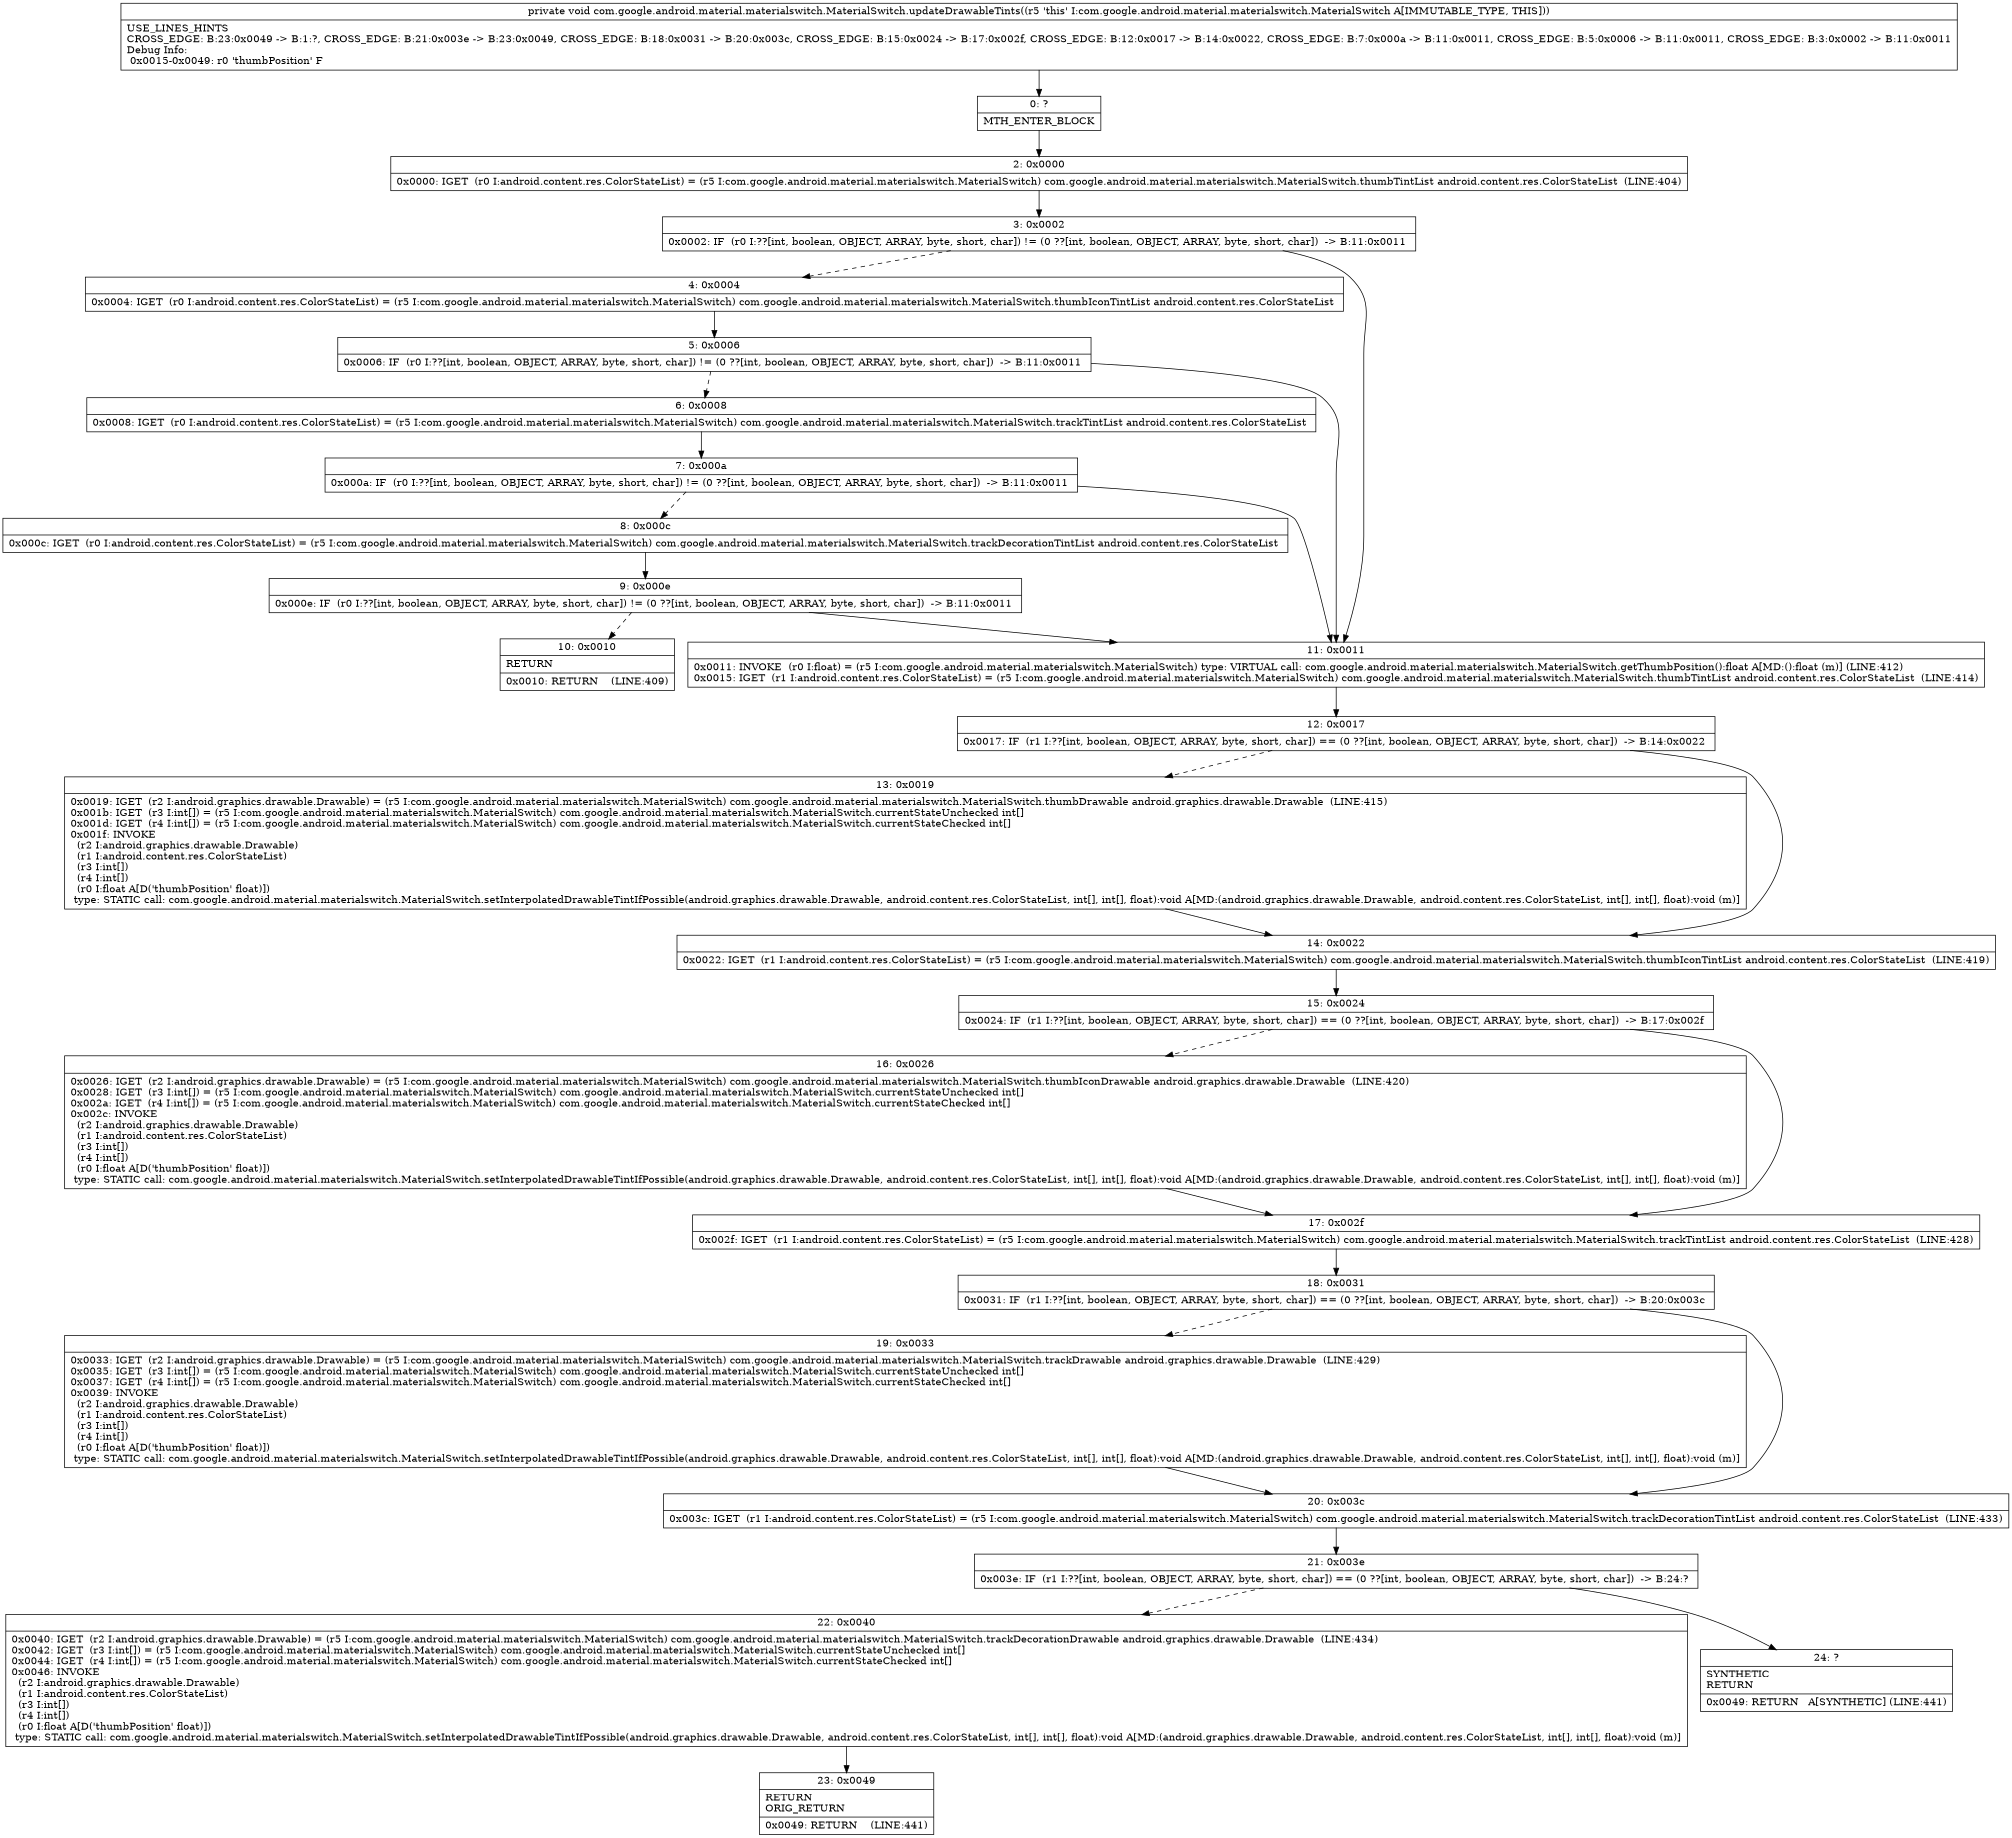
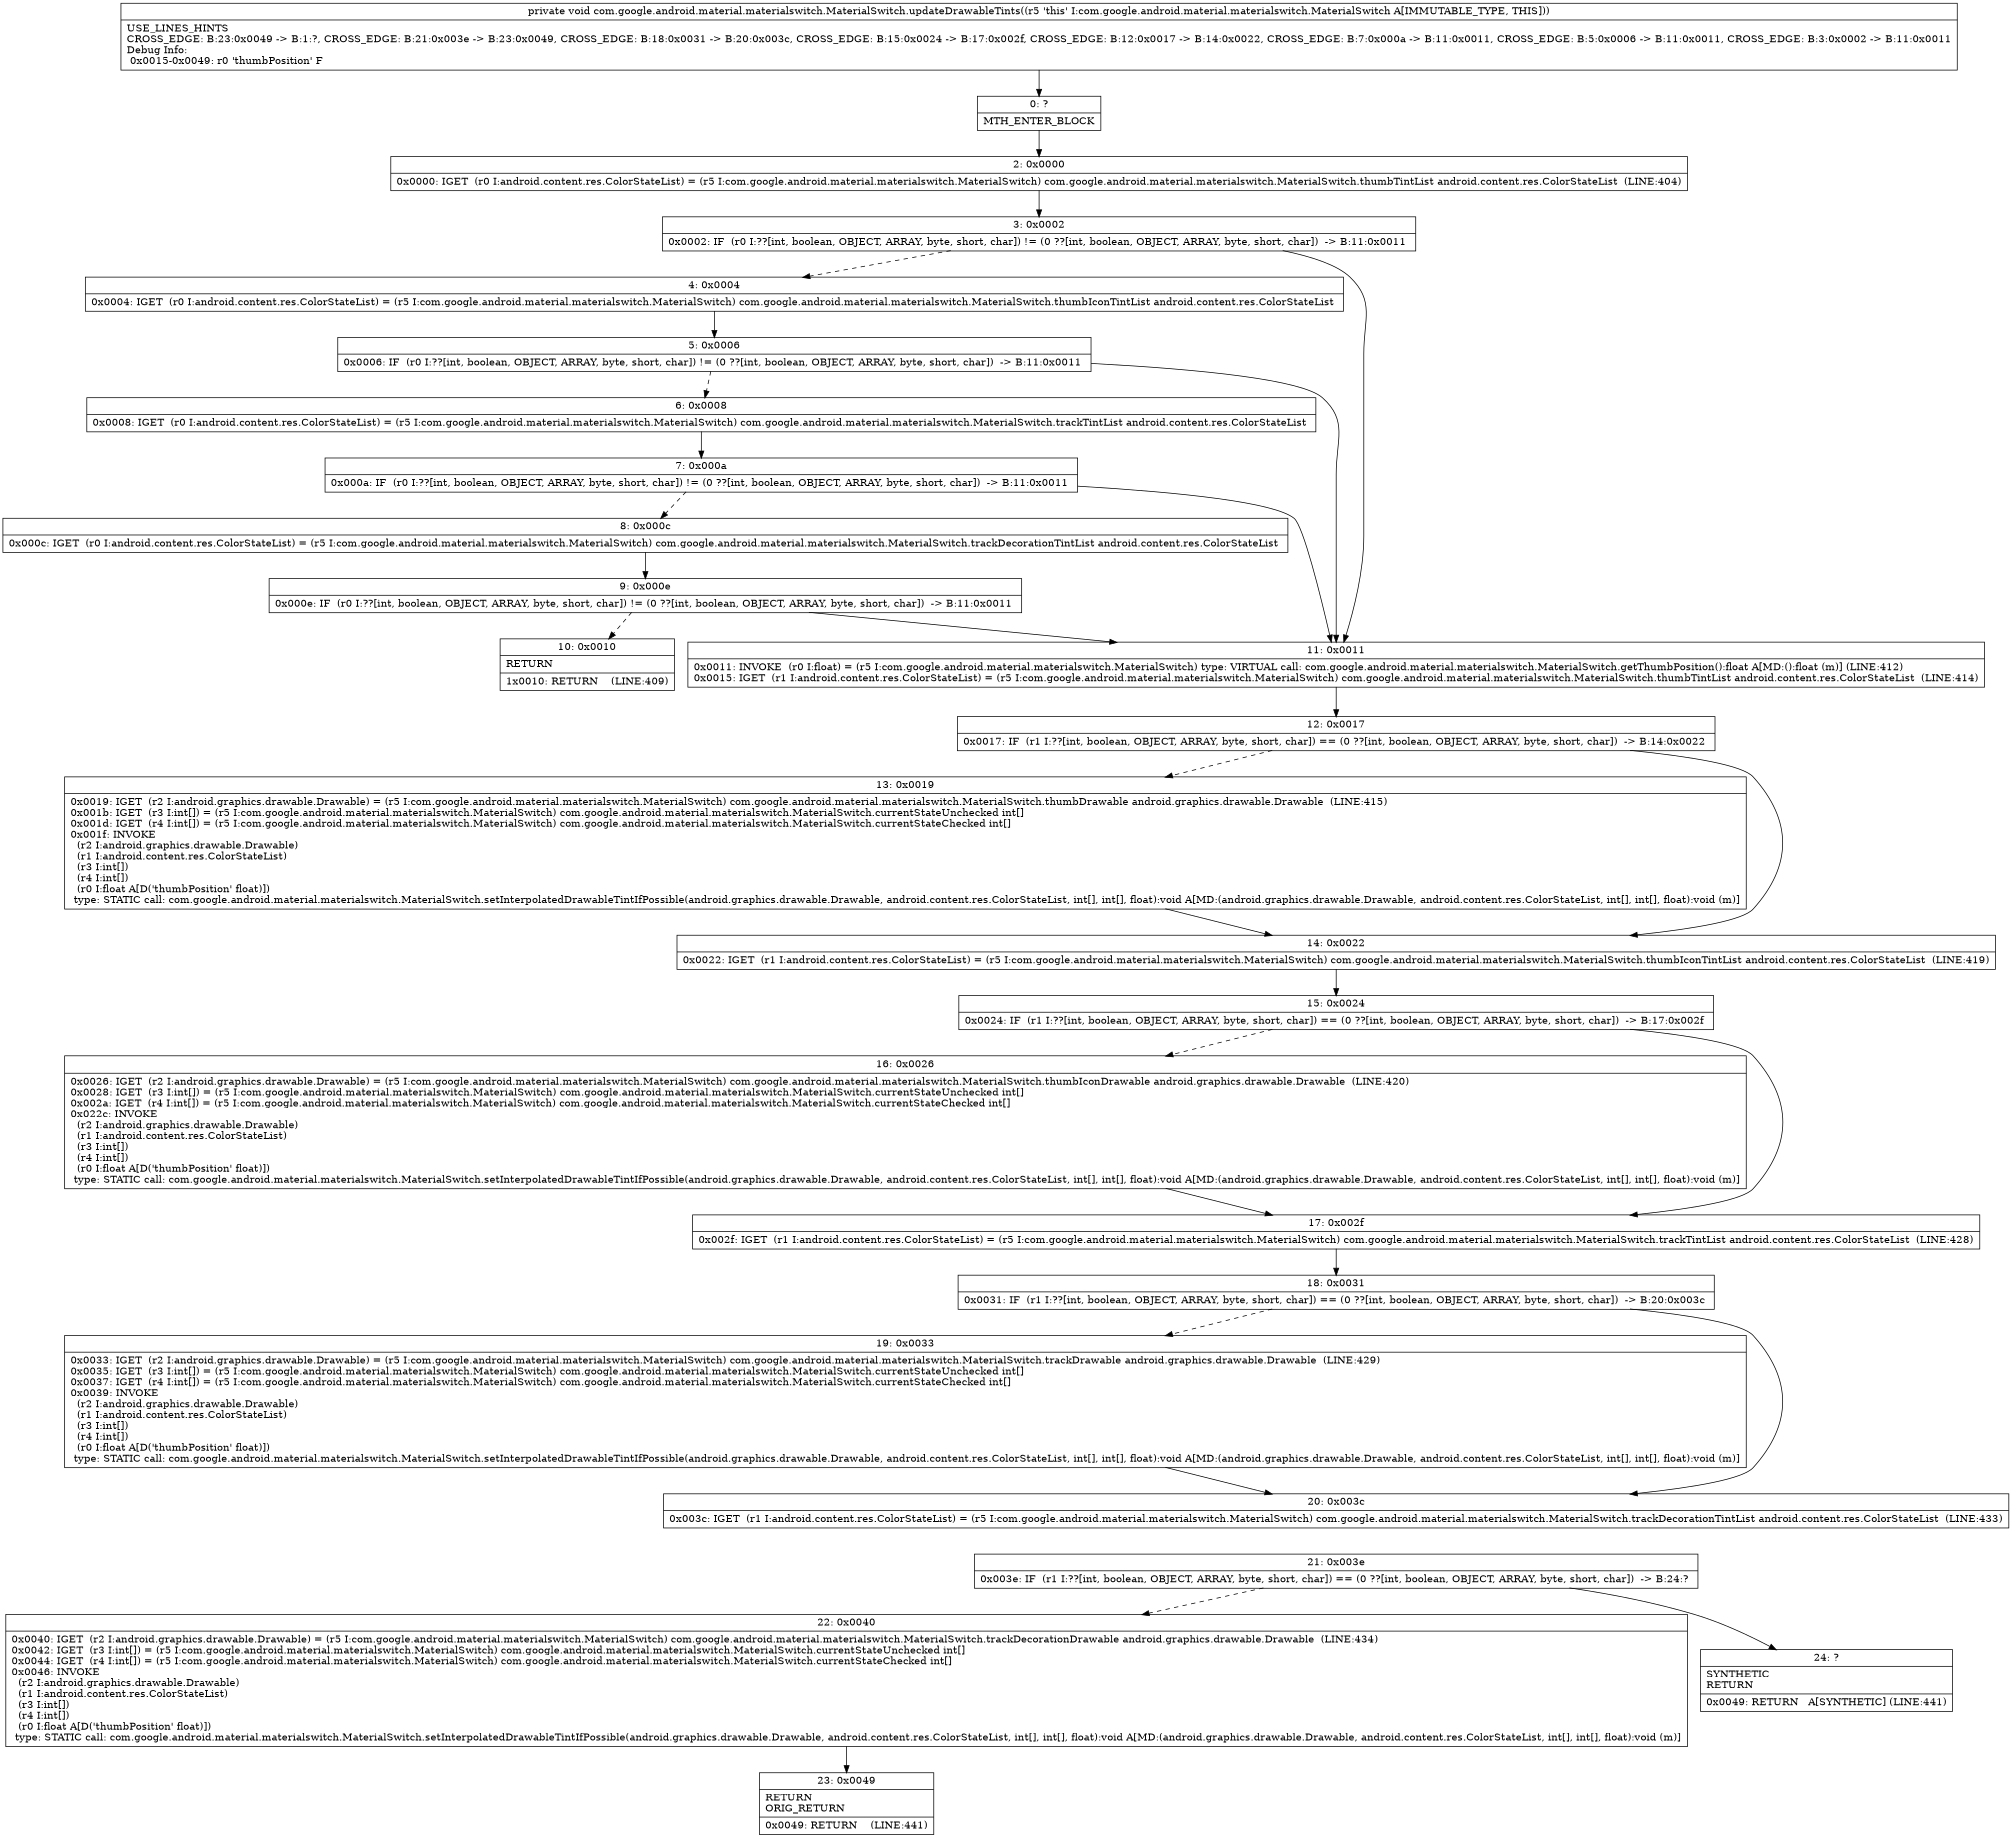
(587, 681) -> (587, 681)
(118, 1114) -> (118, 1114)
(1336, 1537) -> none
